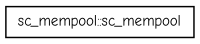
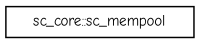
(100, 22) -> (100, 22)
